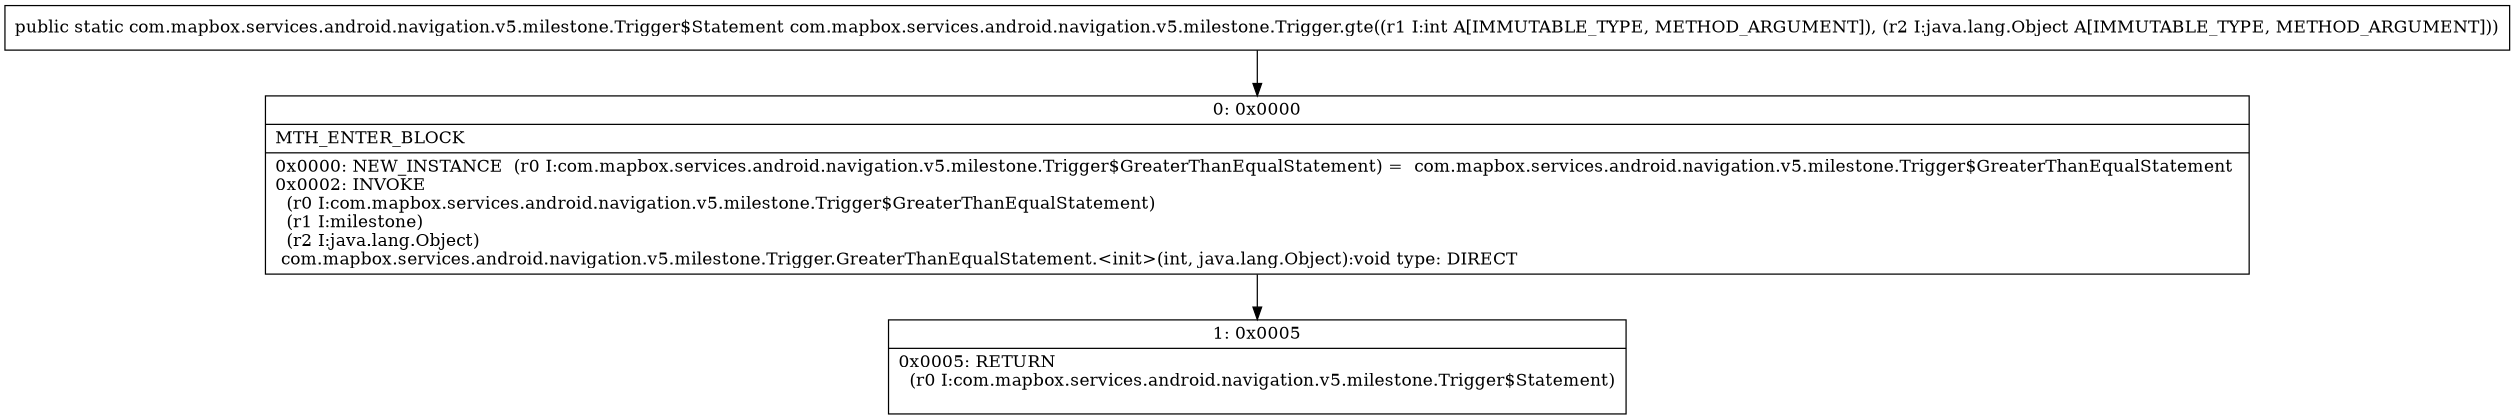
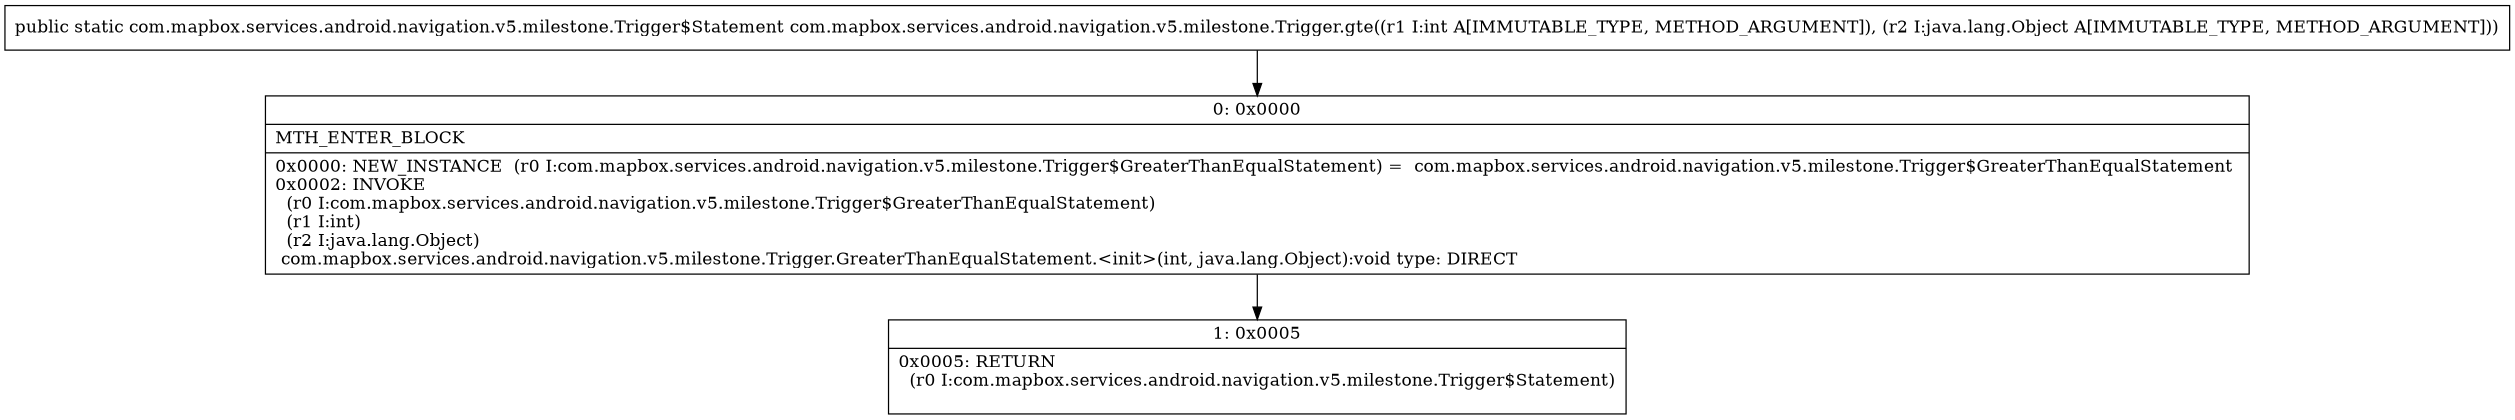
(350, 222) -> (319, 222)
